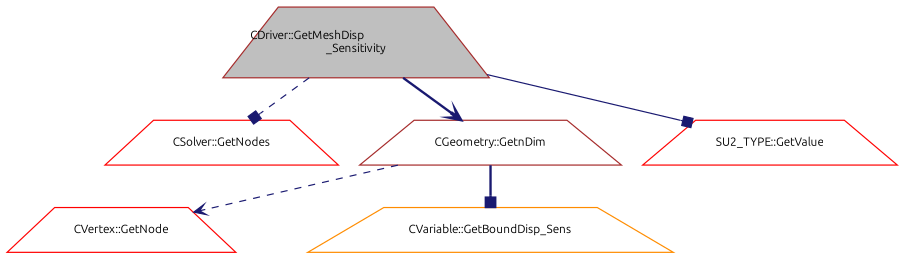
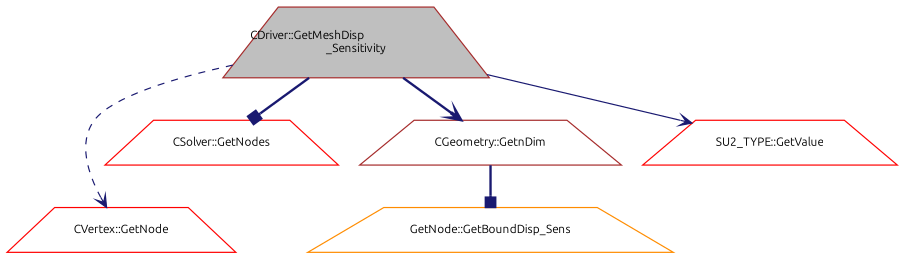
(285, 96) -> (285, 96)
(584, 97) -> (584, 97)
(302, 187) -> (122, 100)
(491, 230) -> (491, 230)
